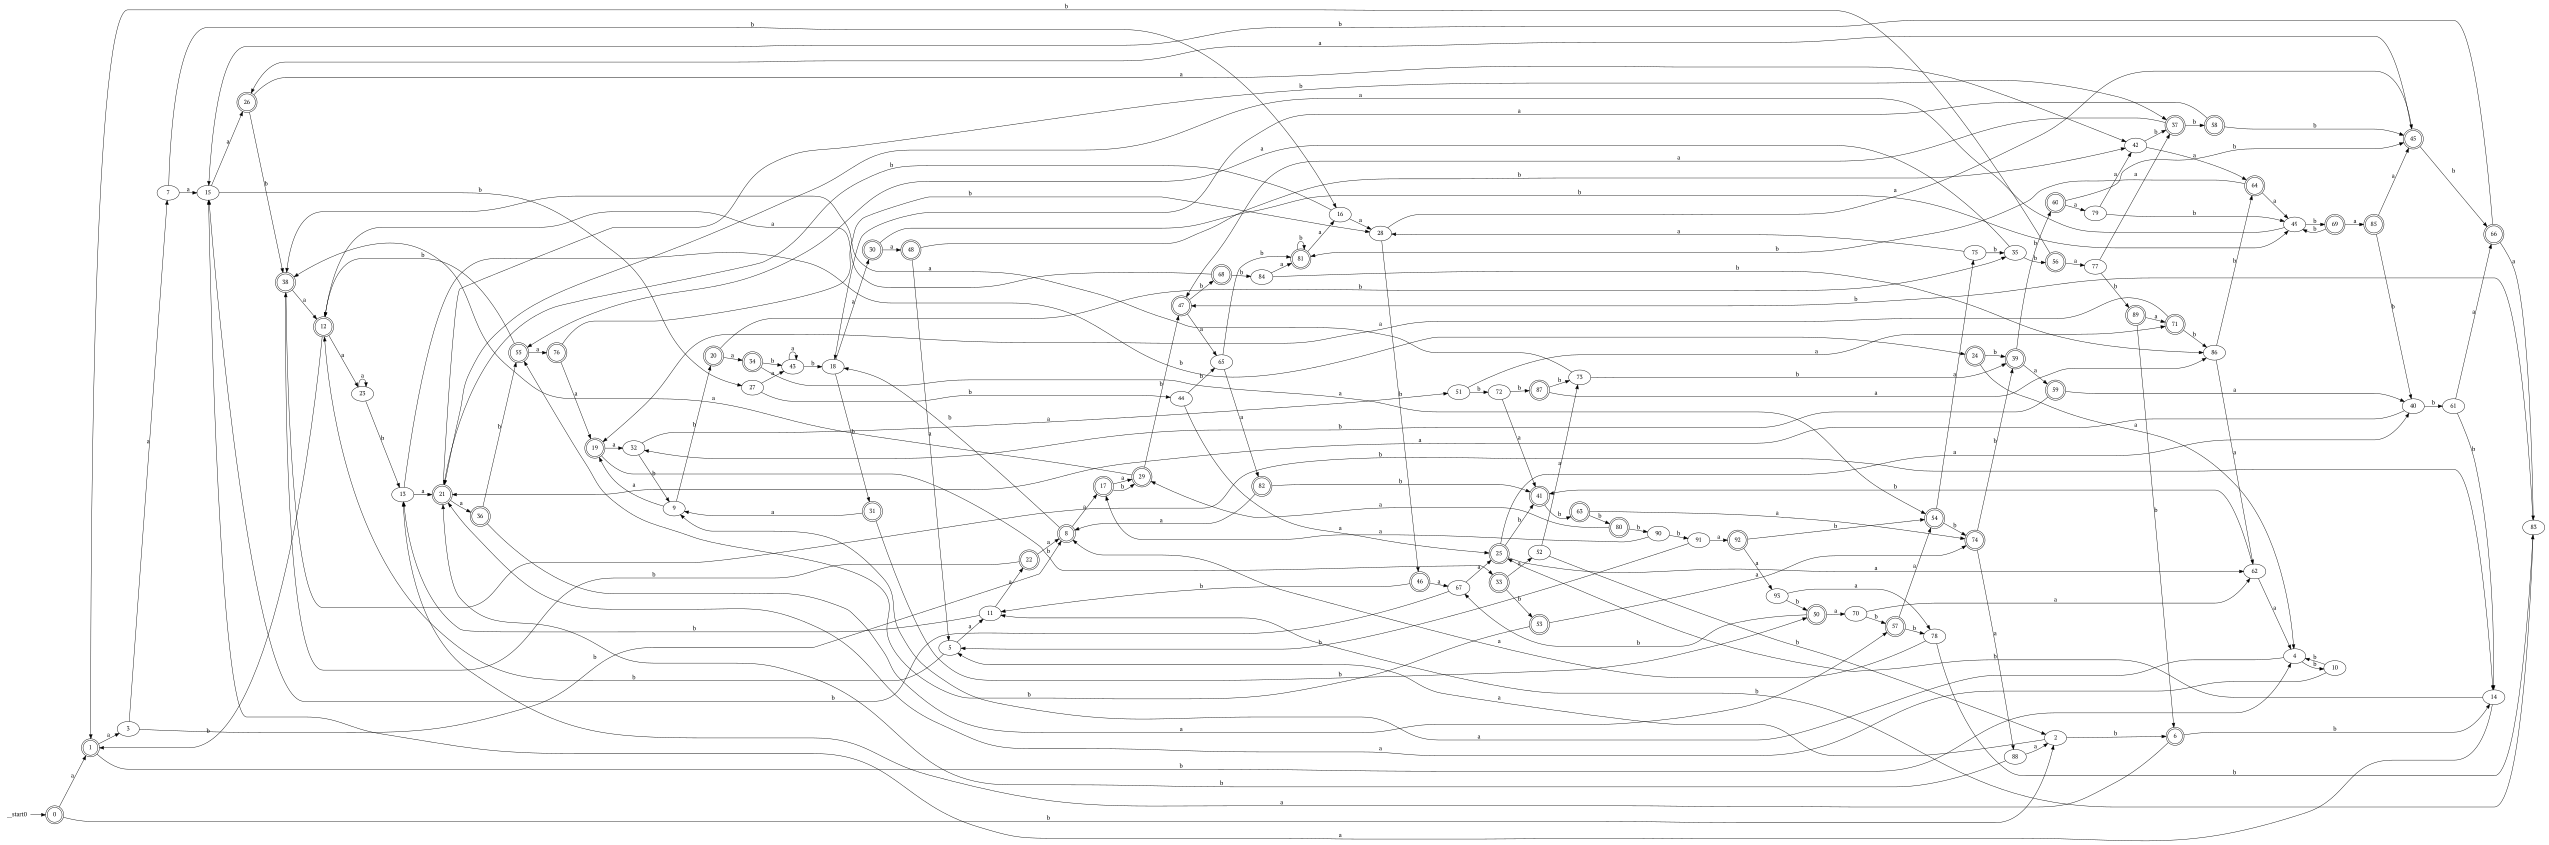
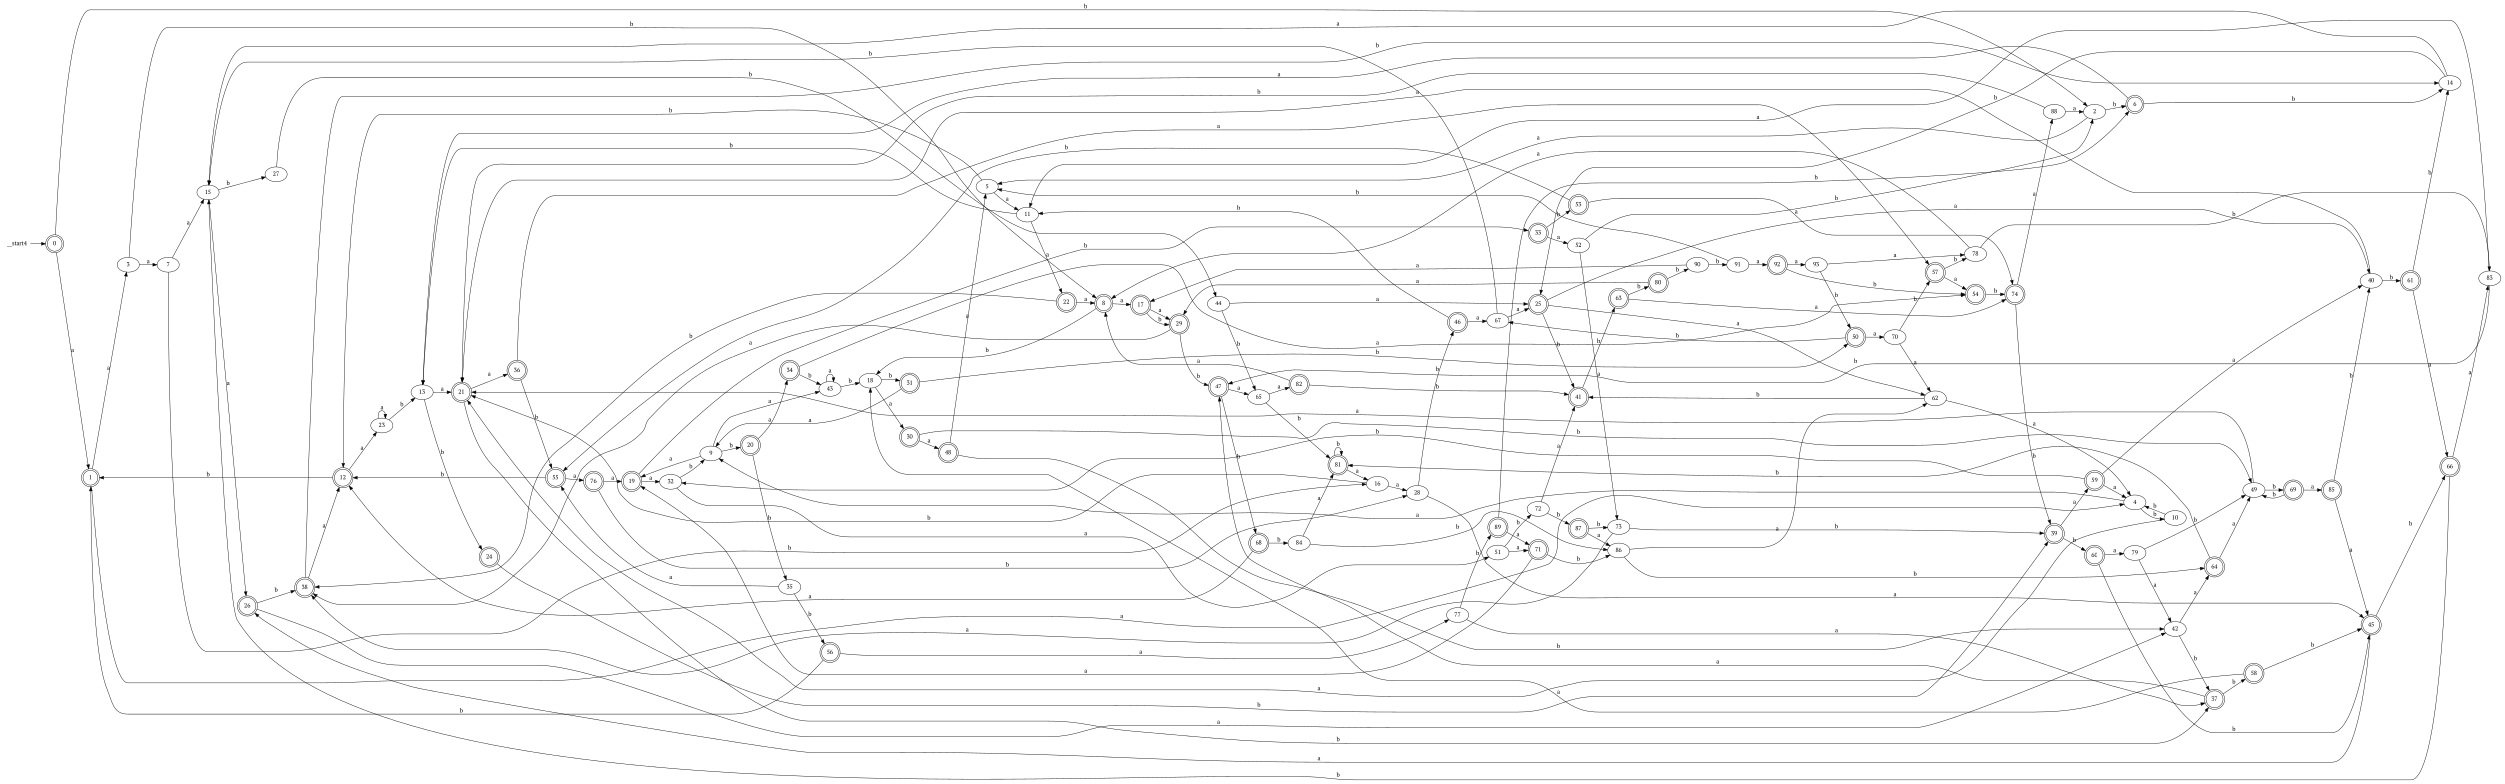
(1975, 253) -> none
(771, 378) -> (756, 409)
(2454, 406) -> (2411, 281)
(2191, 449) -> (2113, 491)
(1757, 692) -> (1758, 117)
(1181, 766) -> (1122, 616)
(17, 815) -> (17, 244)
